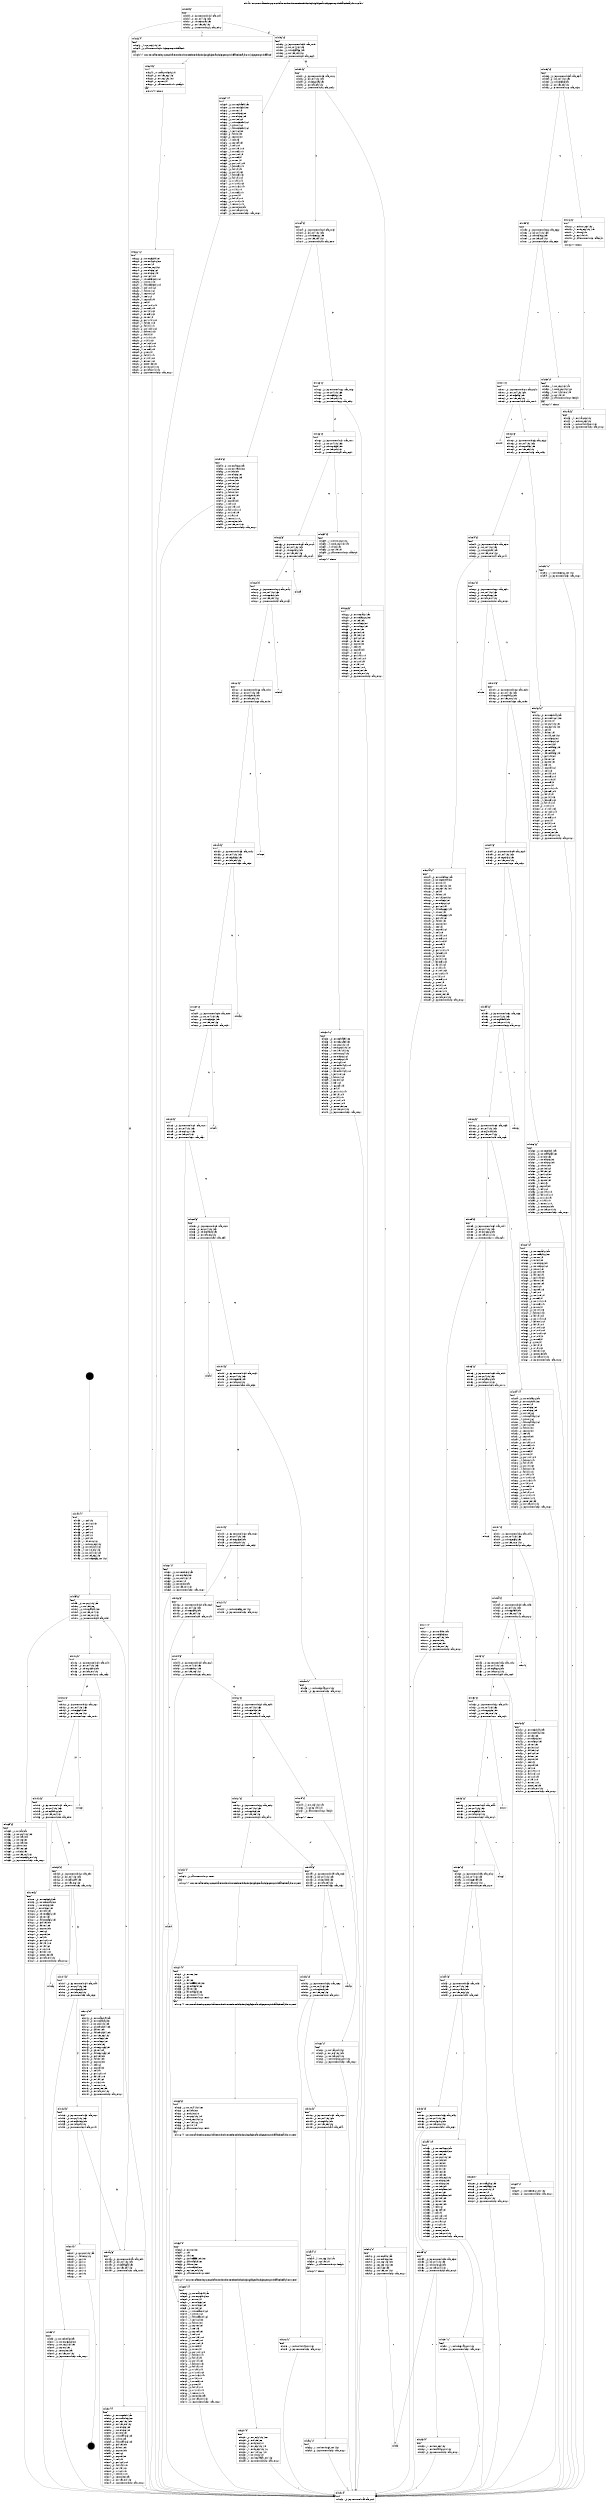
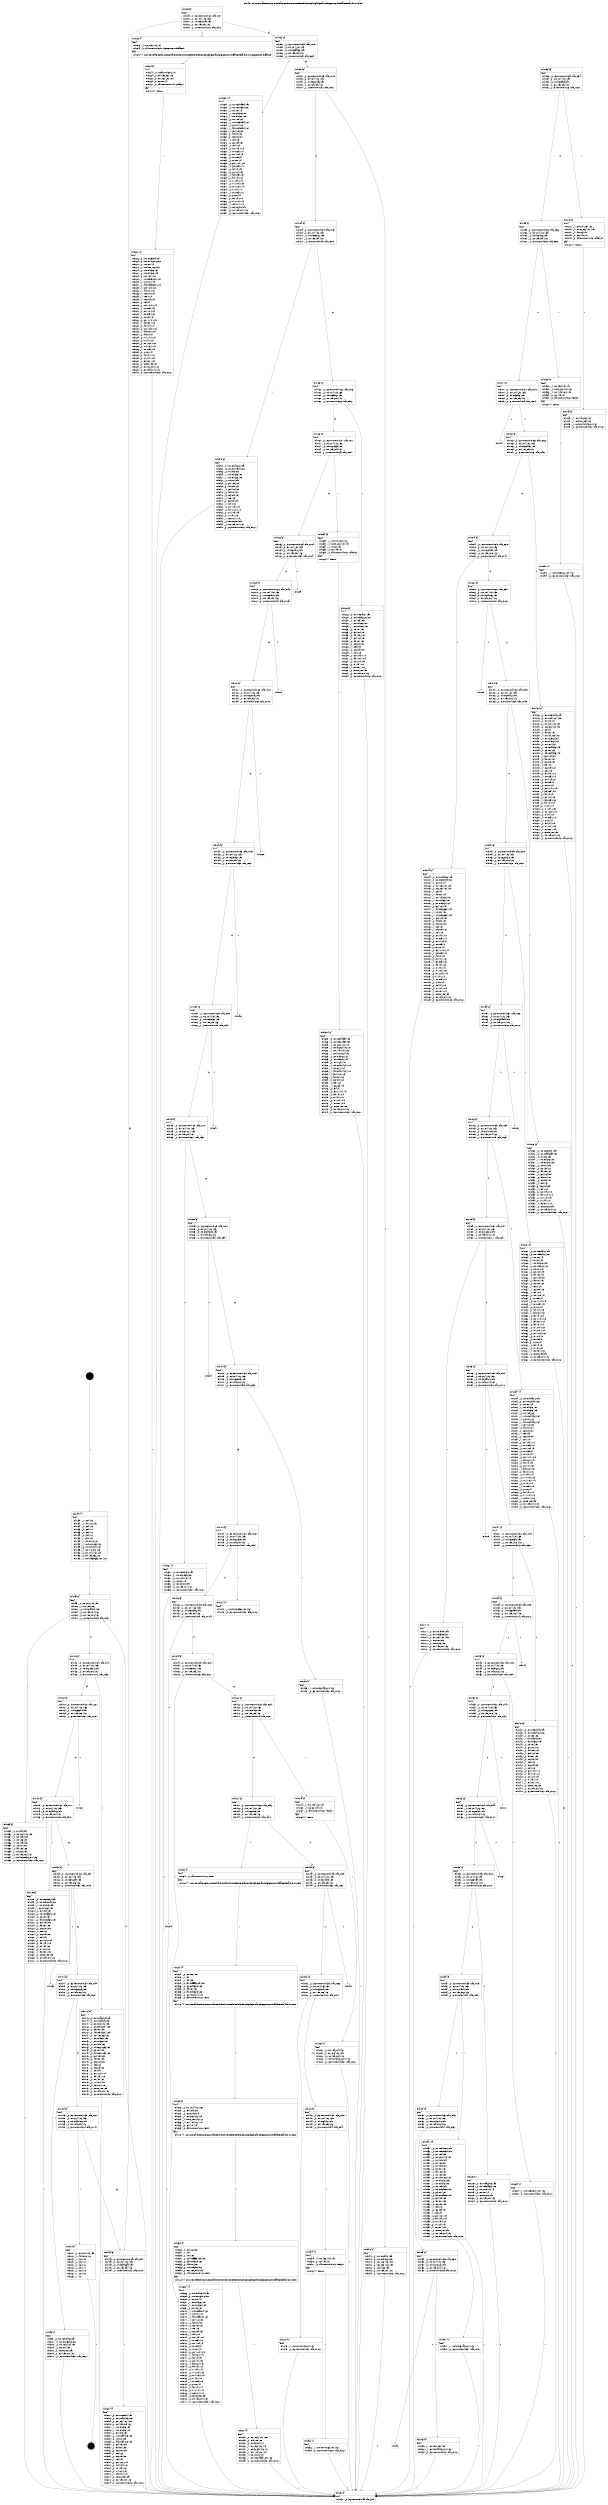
(294, 575) -> (297, 574)
(564, 1808) -> (564, 1808)
(390, 2360) -> (379, 2384)
